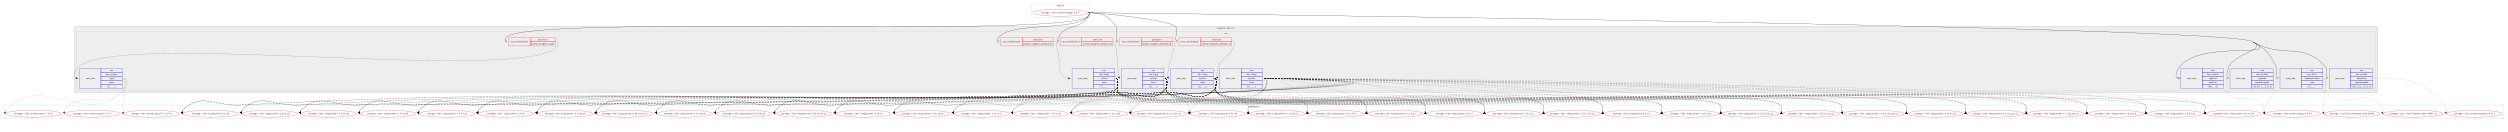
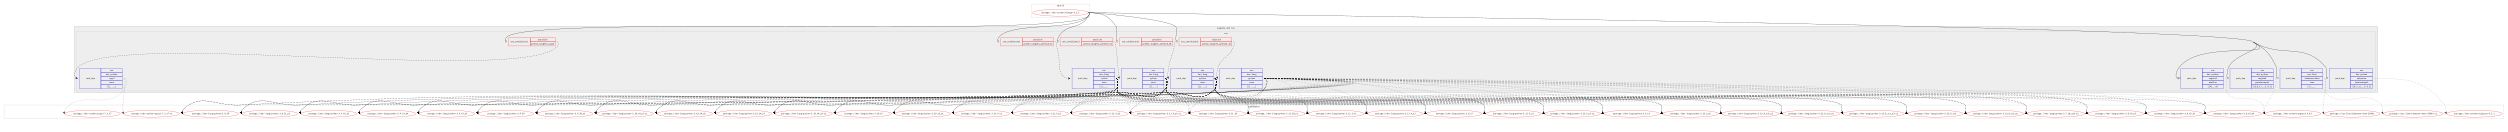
(33, 114) -> none
